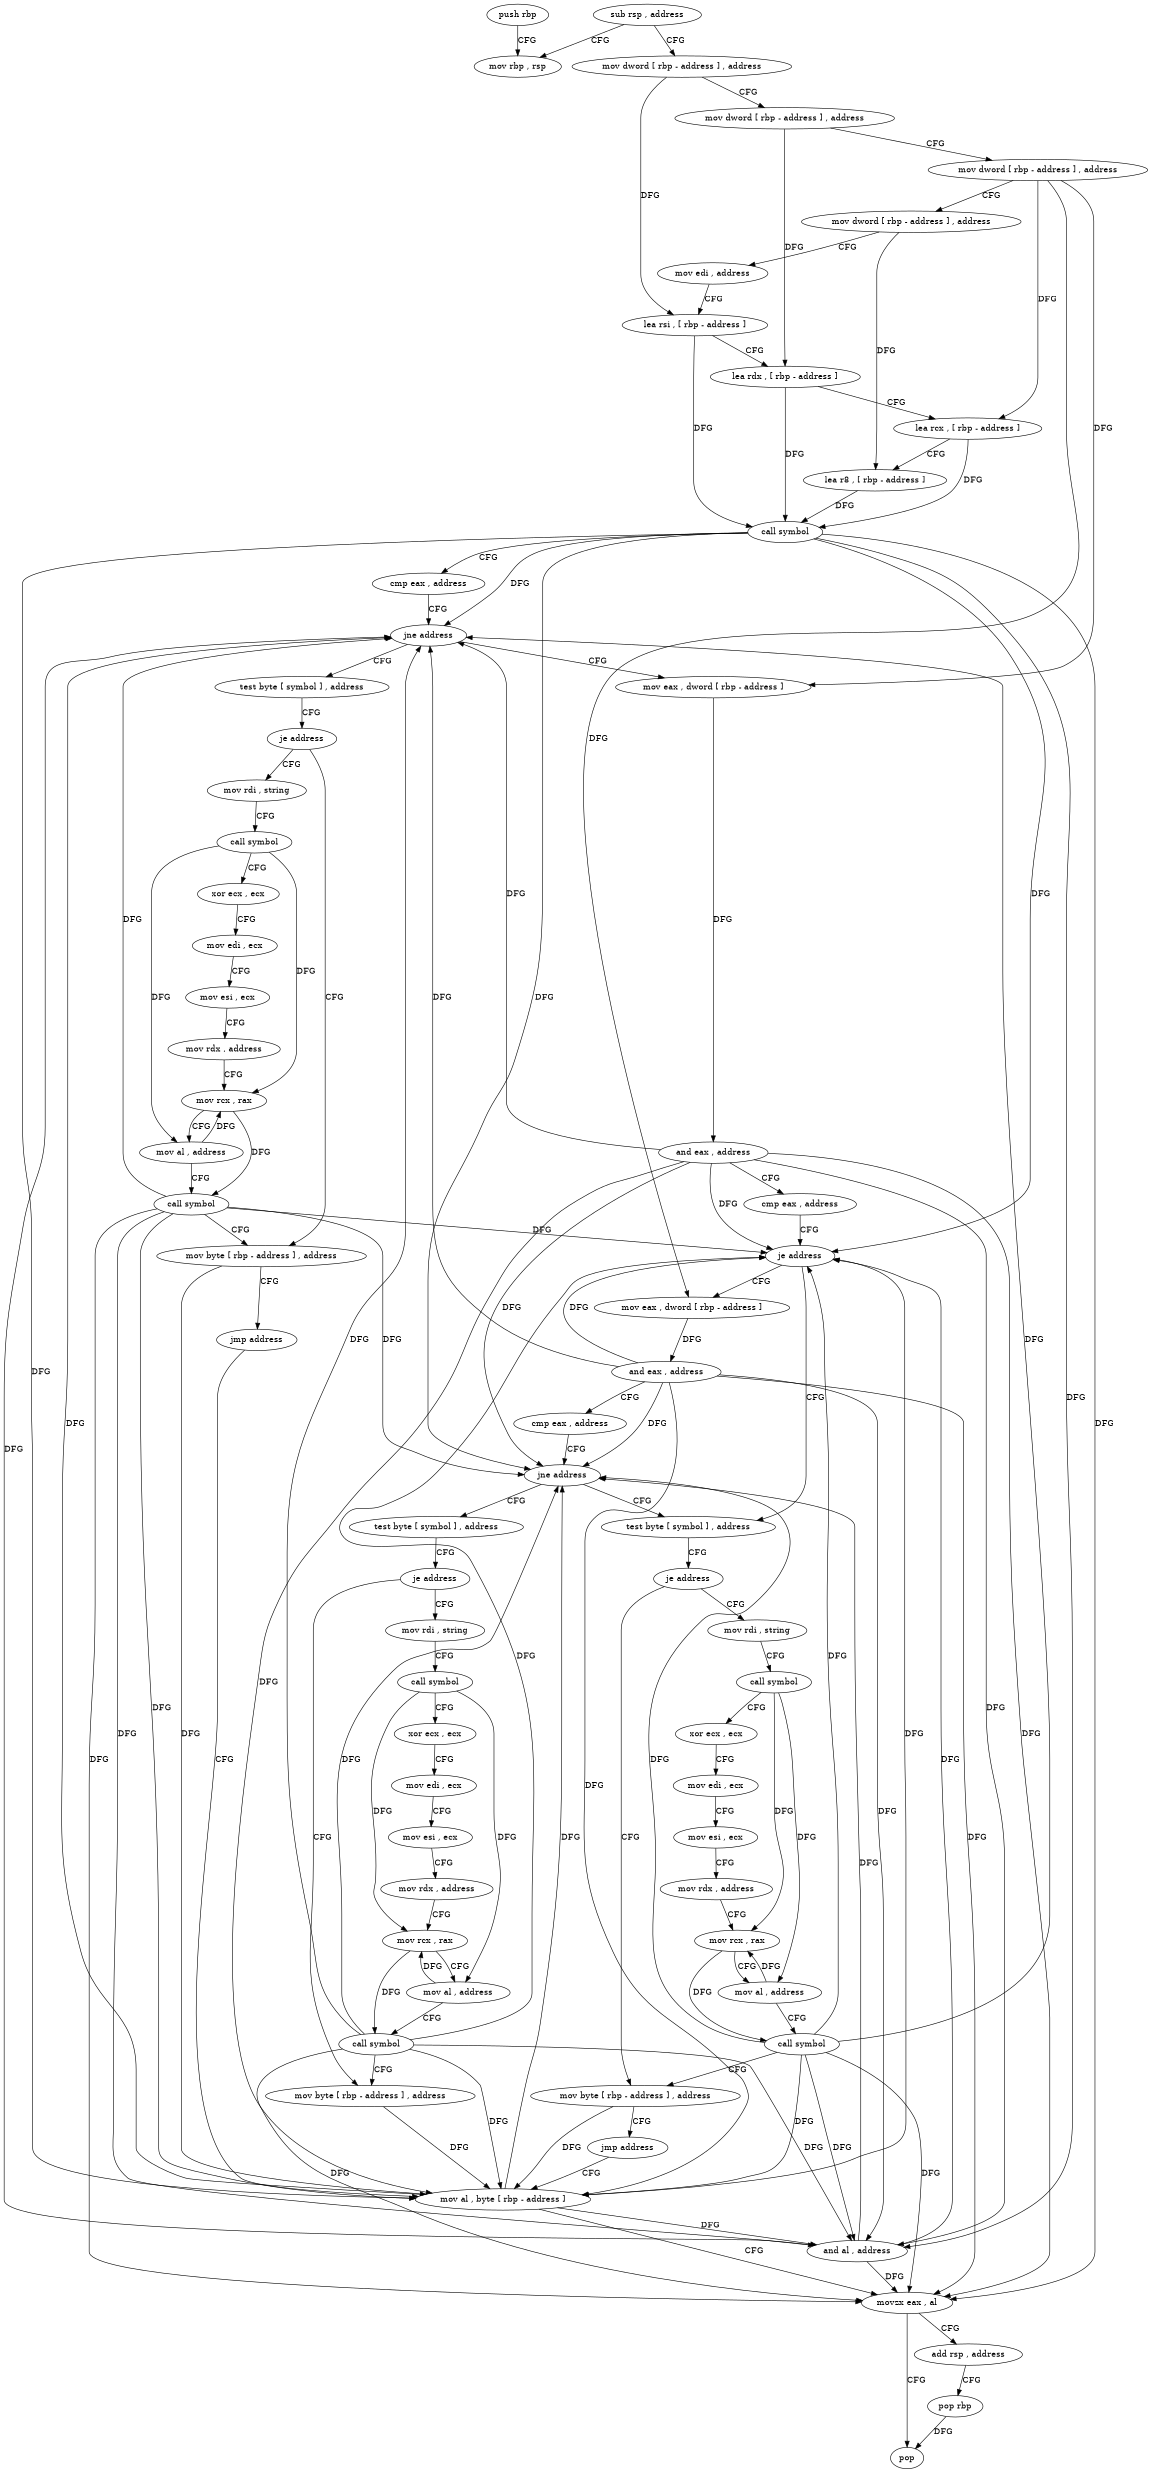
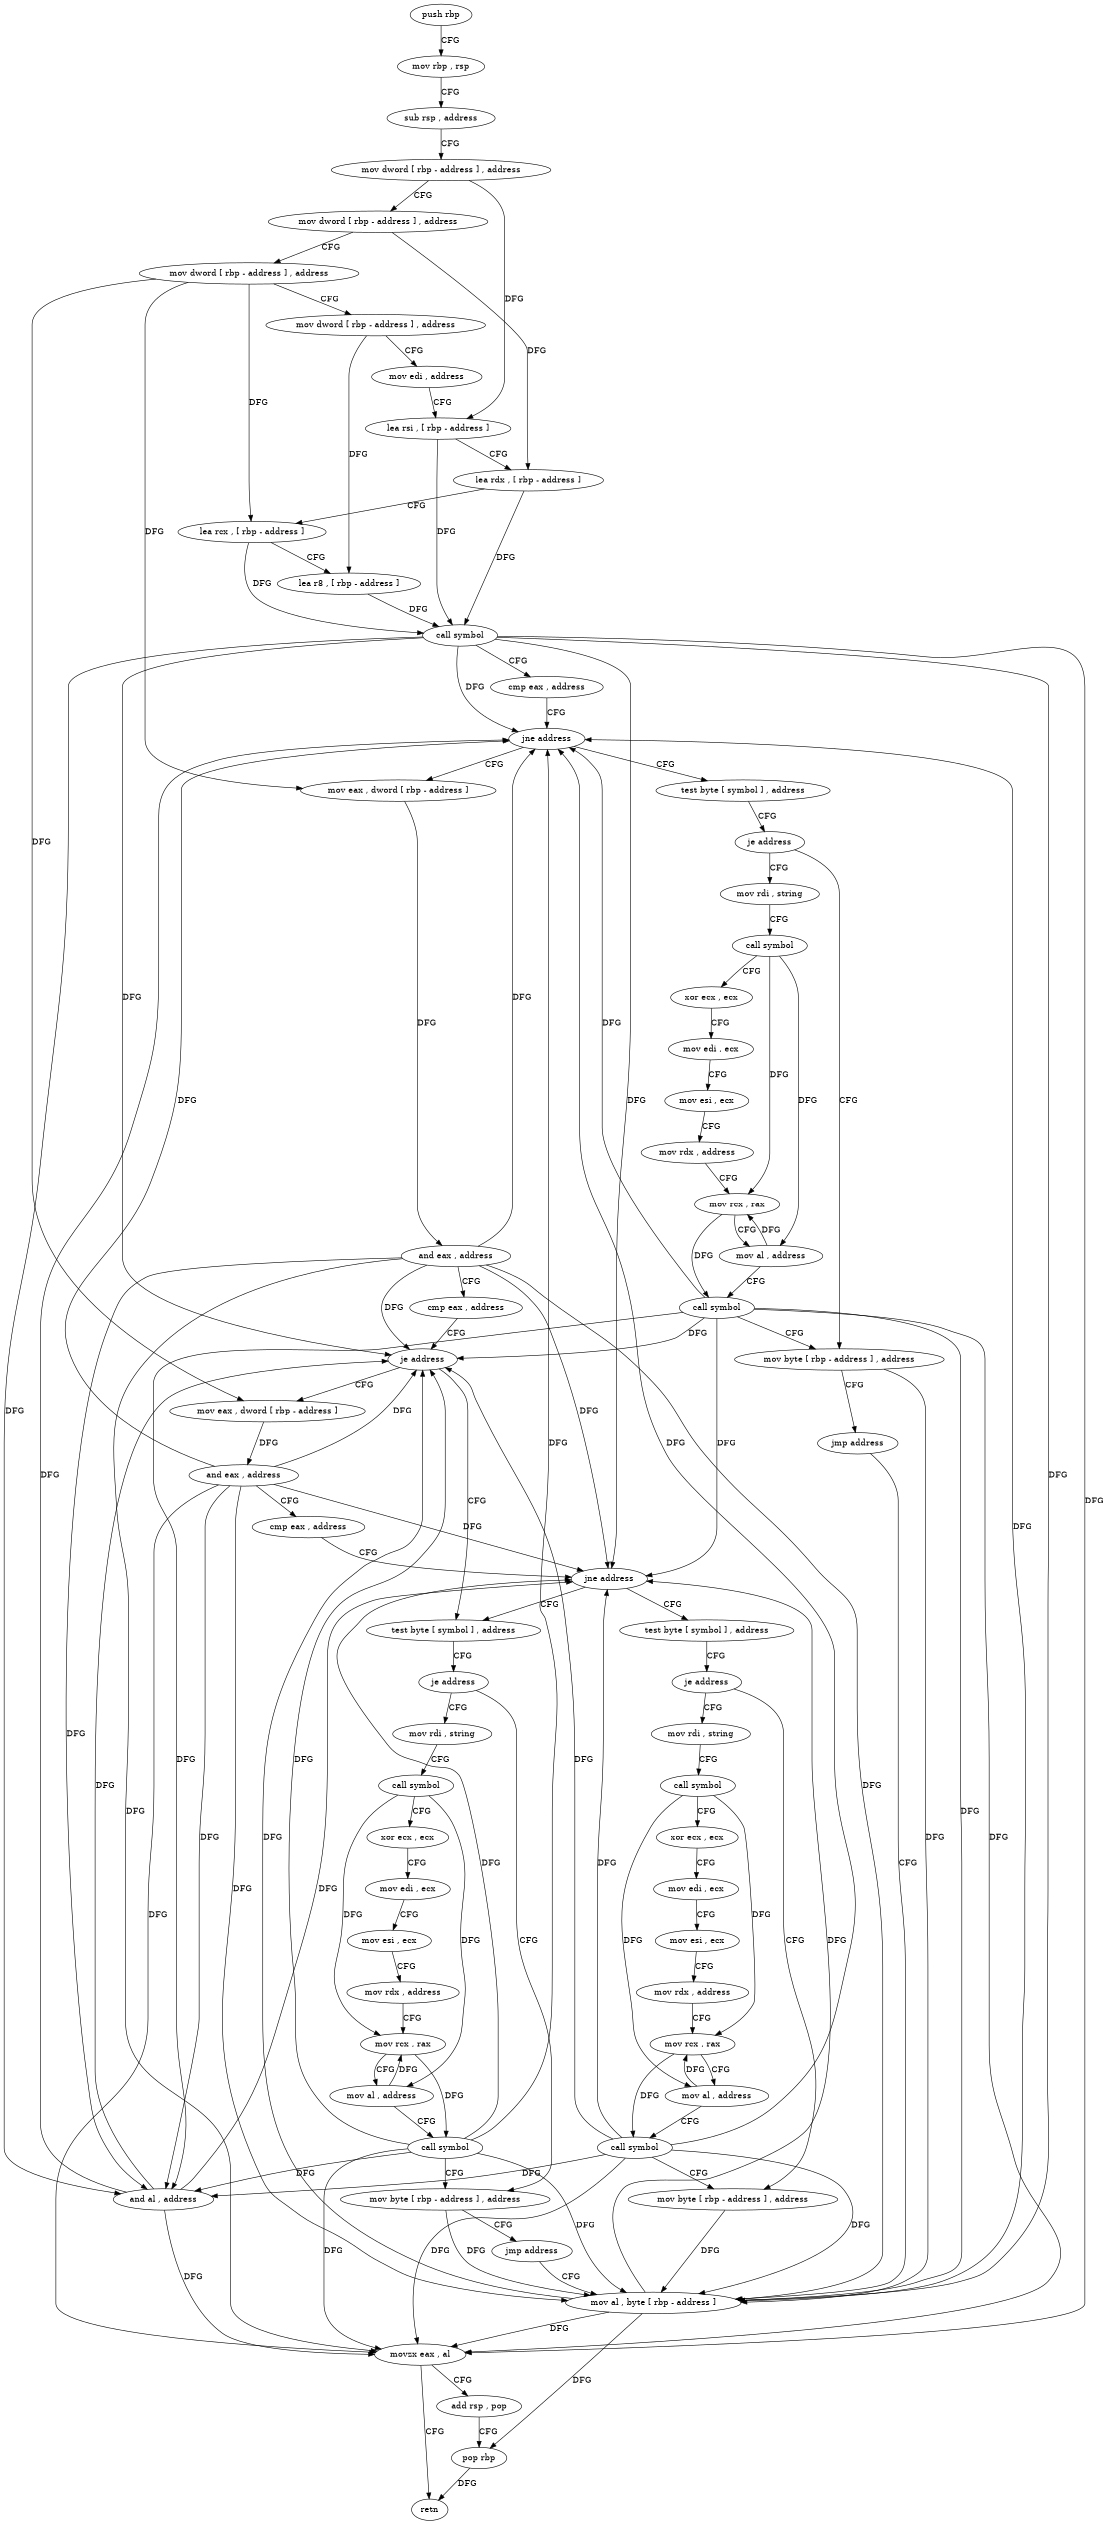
(585, 40) -> (441, 89)
(684, 2226) -> (569, 2380)
(754, 2251) -> (560, 2329)
(968, 2355) -> (479, 2406)
(907, 2458) -> (430, 2510)
